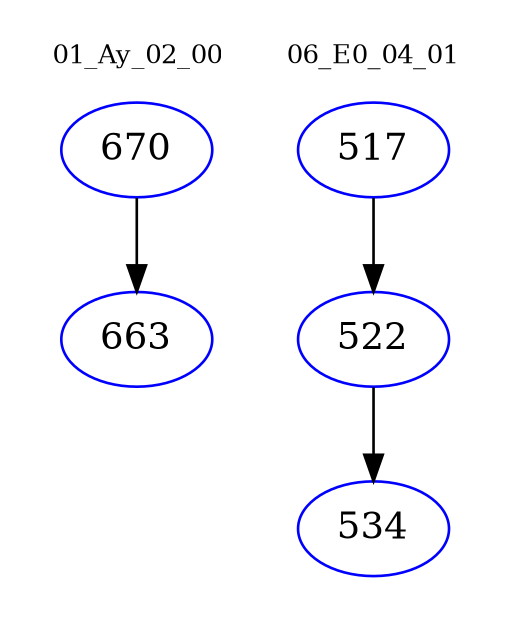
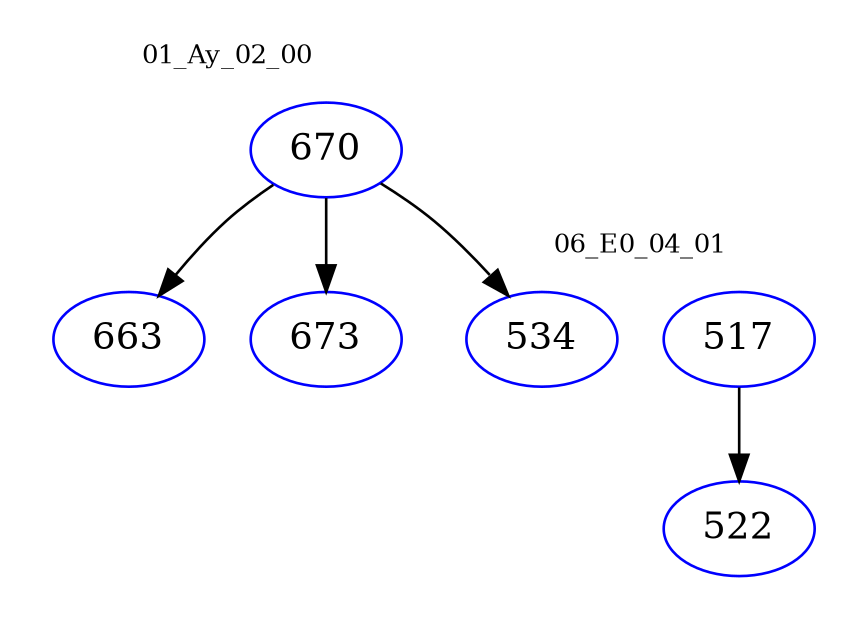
none -> (326, 339)
(374, 421) -> (462, 247)
